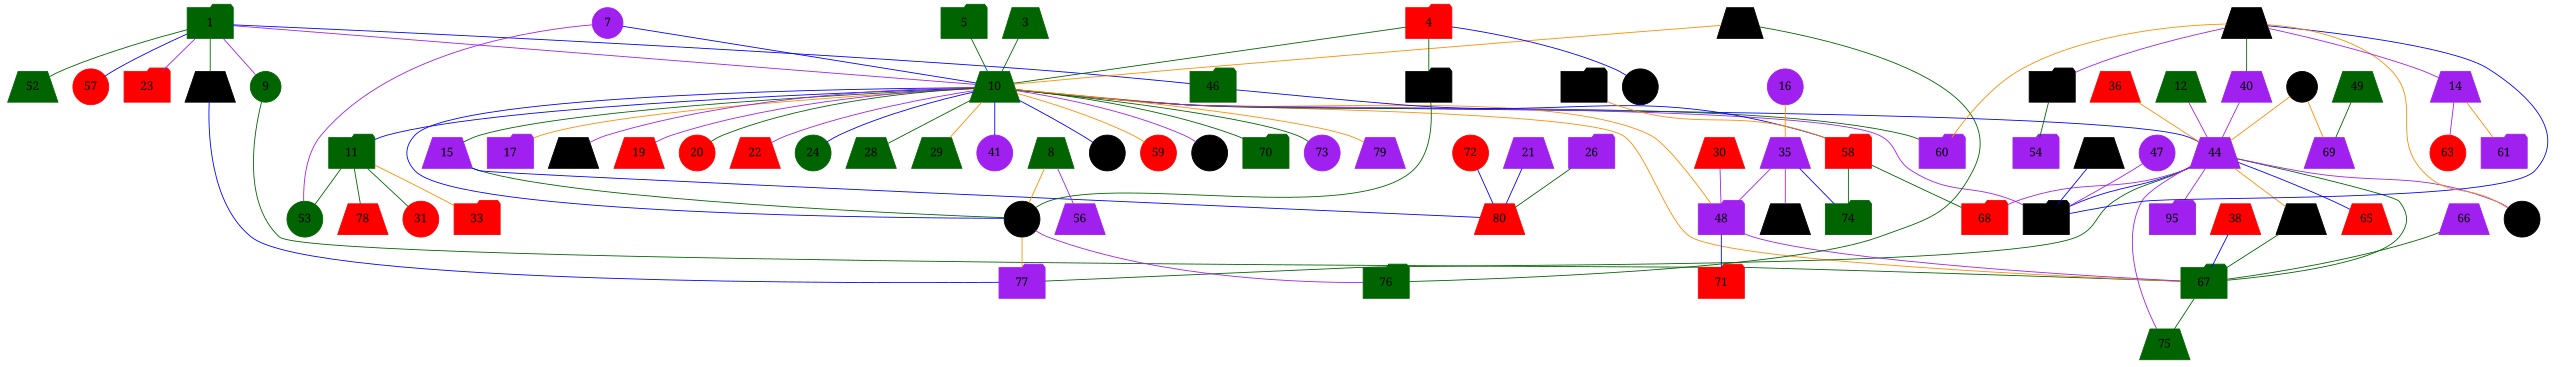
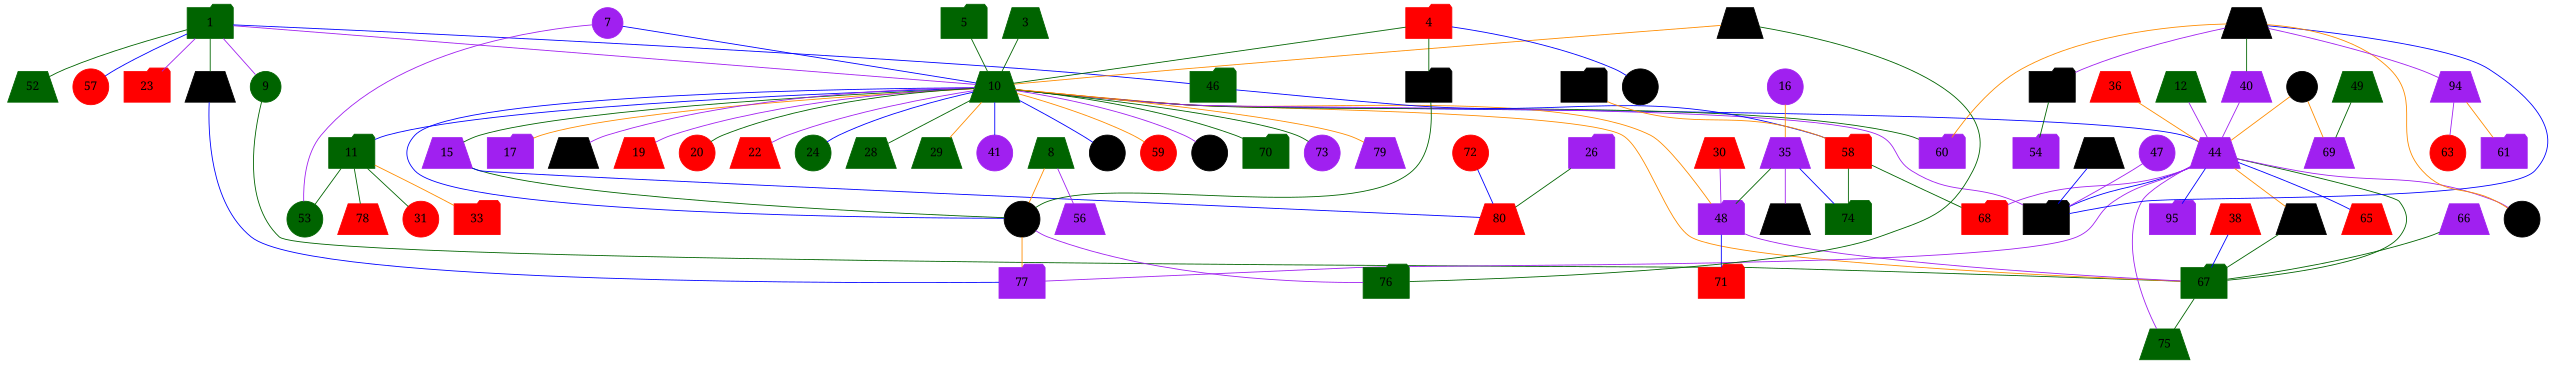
(2456, 87) -> (2456, 87)
(1529, 153) -> none
(1753, 186) -> (1753, 186)
(2194, 186) -> (2194, 186)
(1922, 256) -> (1922, 256)
